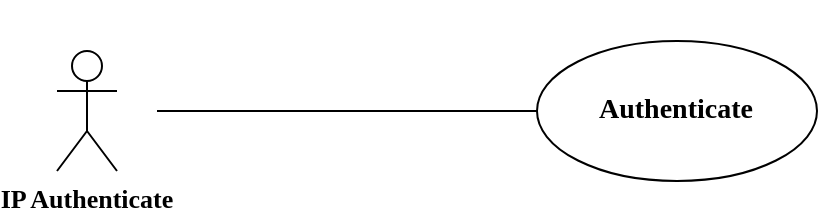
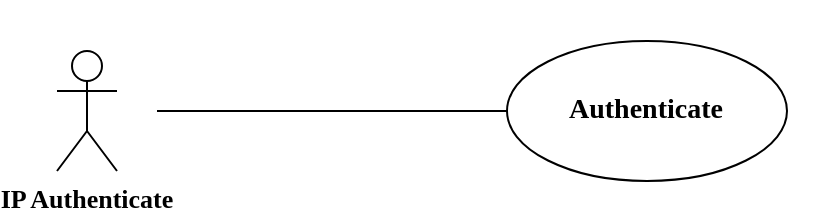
(677, 111) -> (647, 111)
